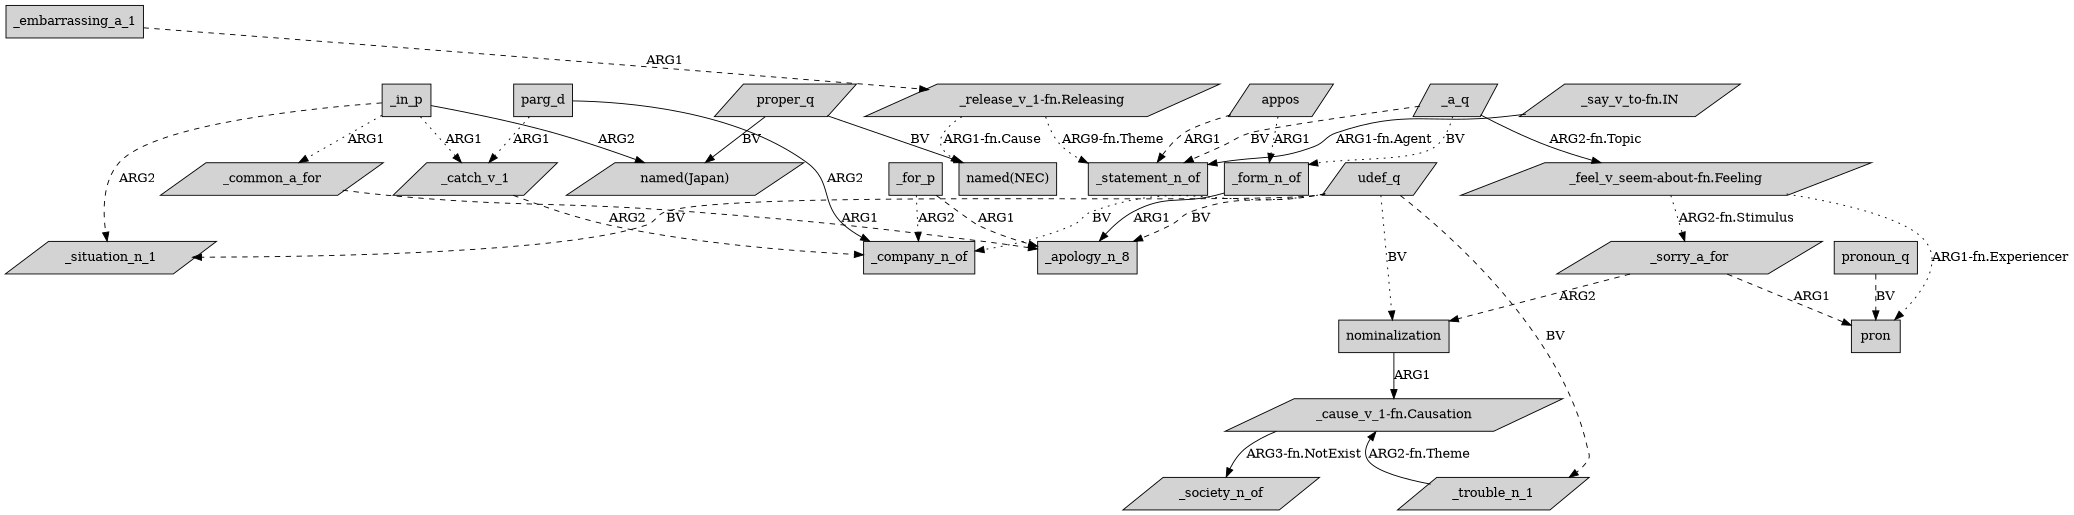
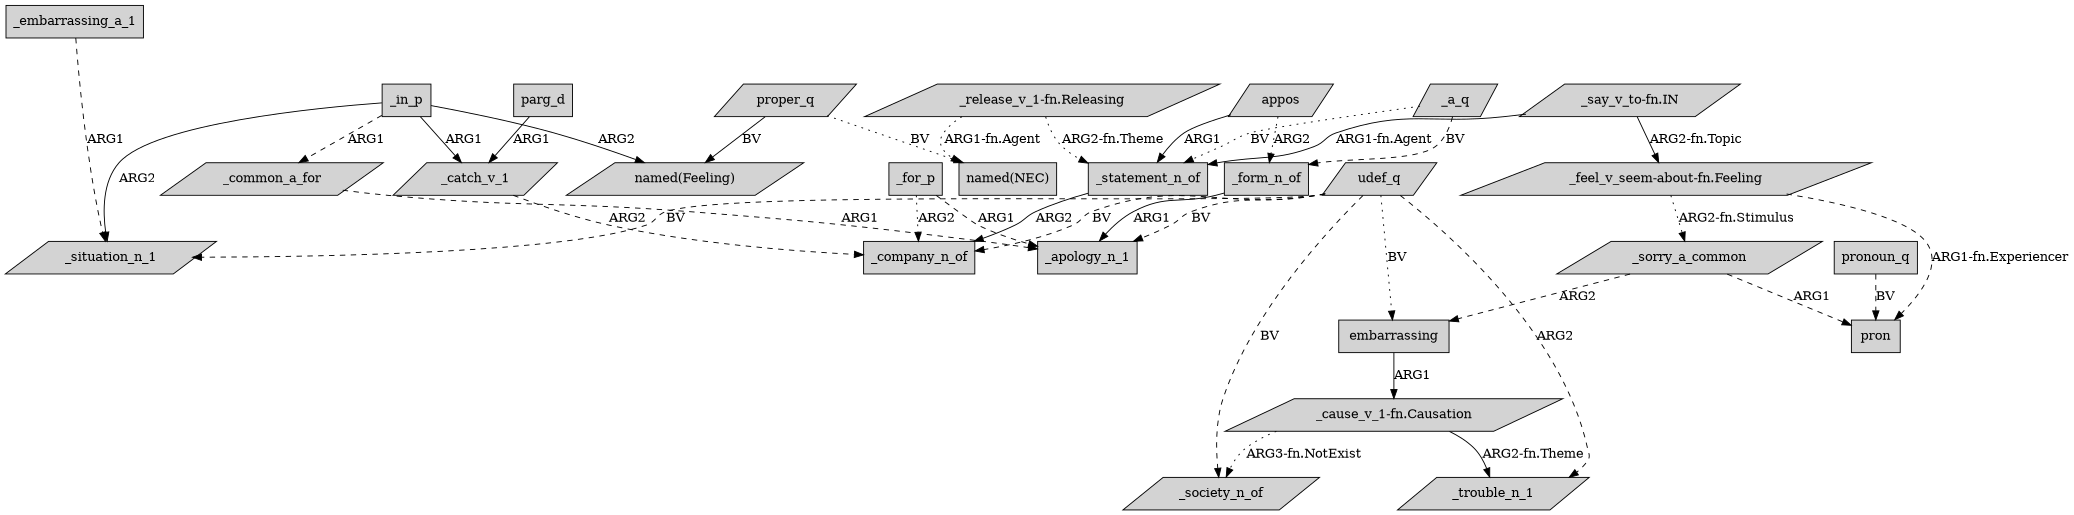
(532, 58) -> (86, 136)
(1304, 123) -> (1304, 123)
(211, 126) -> (211, 126)
(1193, 128) -> (1193, 128)
(740, 129) -> (1034, 213)
(438, 136) -> (438, 136)
(512, 136) -> (512, 136)
(344, 137) -> (344, 137)
(891, 138) -> (891, 138)
(992, 140) -> (992, 140)
(1113, 140) -> (1113, 140)
(1292, 140) -> (1292, 140)
(1535, 141) -> (1646, 136)
(1395, 157) -> (1395, 157)
(685, 179) -> (685, 179)
(1115, 204) -> (1115, 204)
(1898, 223) -> (1898, 223)
(1087, 258) -> (1087, 258)
(1690, 258) -> (1690, 258)
none -> (1262, 319)
(1394, 336) -> (1394, 336)
(1555, 336) -> (1555, 336)
(1249, 446) -> (1249, 446)
(1387, 472) -> (1472, 446)
